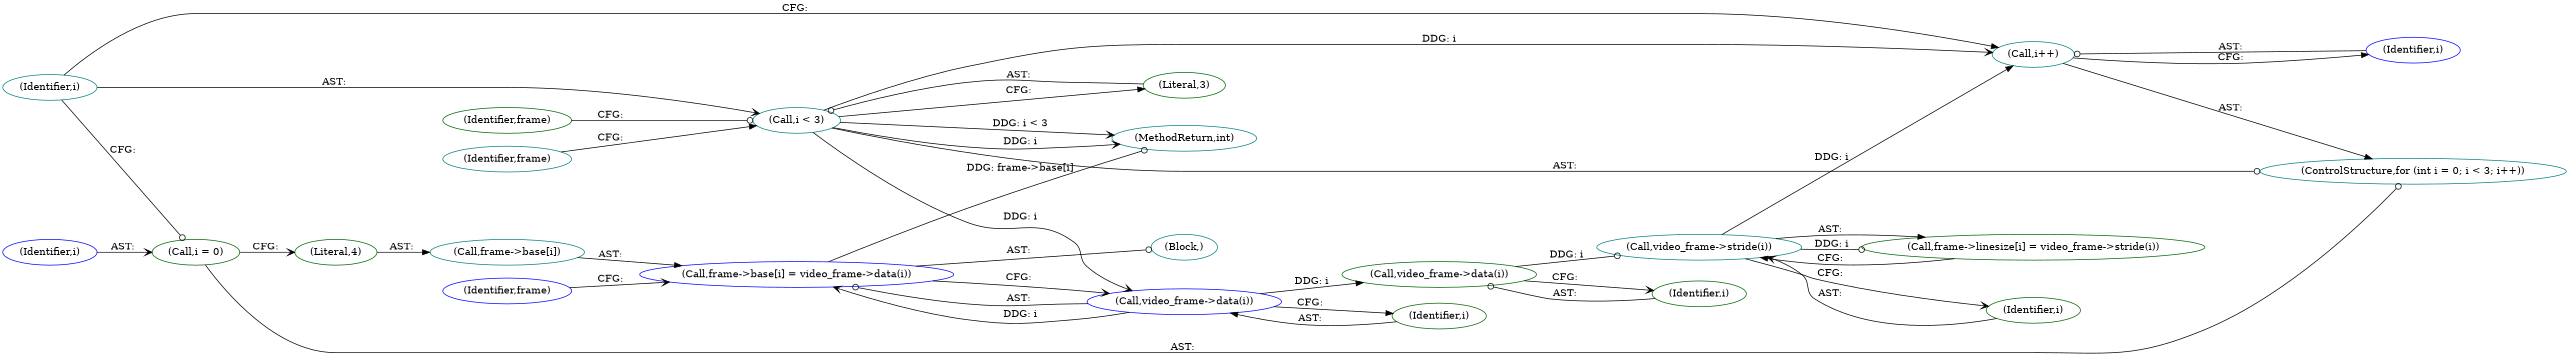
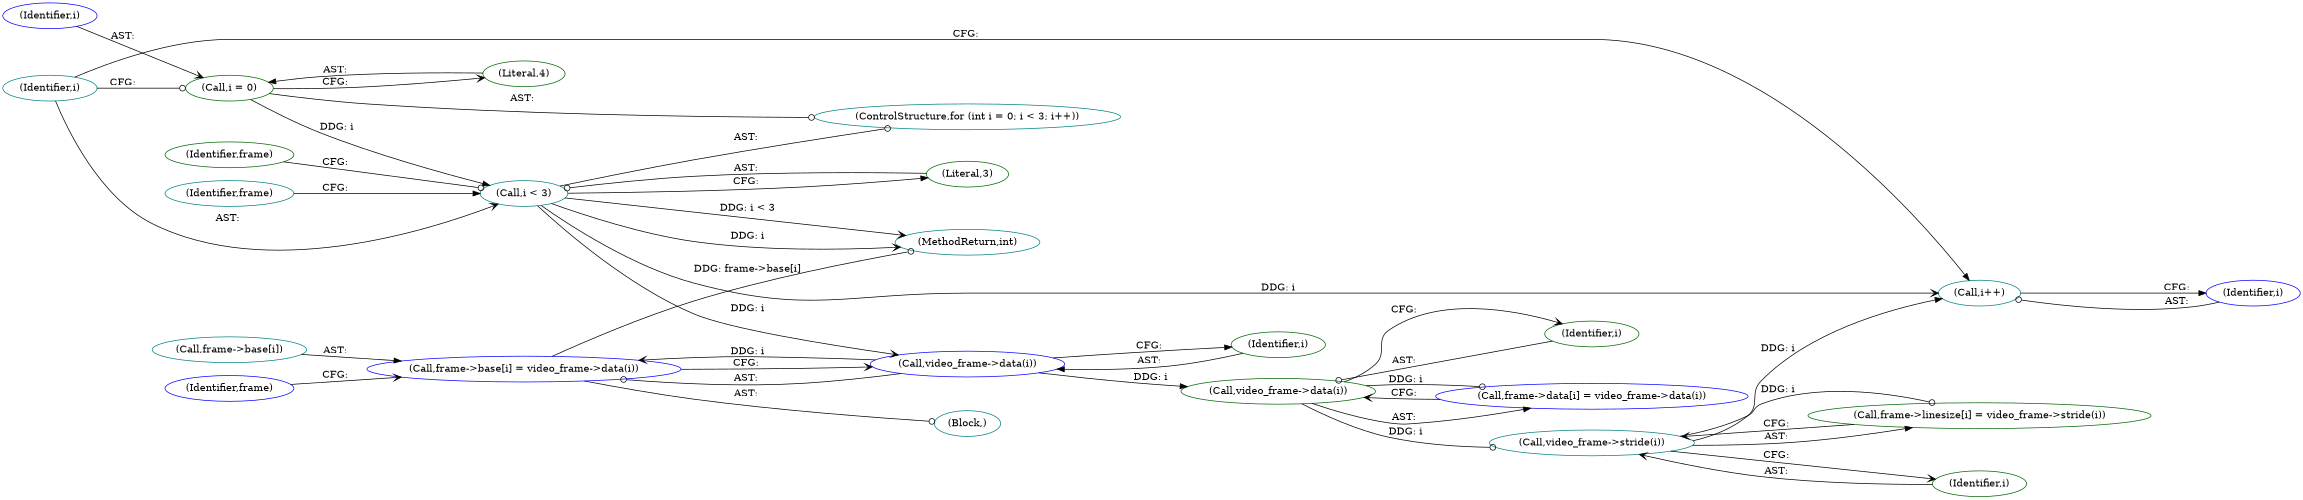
(2214, 110) -> none
none -> (364, 149)
(400, 252) -> (379, 74)
(1861, 265) -> (1771, 430)
none -> (1592, 396)
